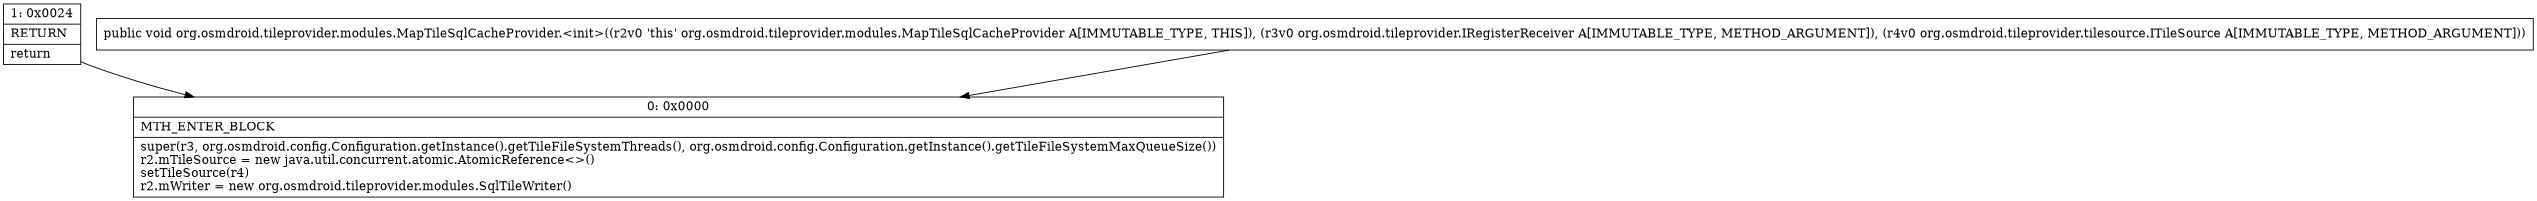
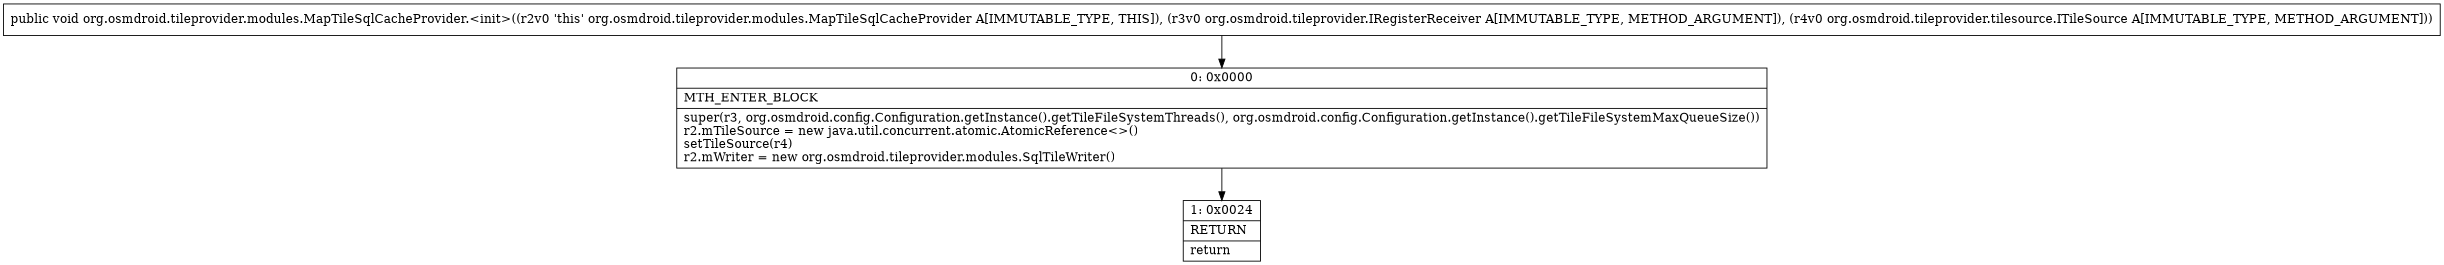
(132, 80) -> (1222, 180)
